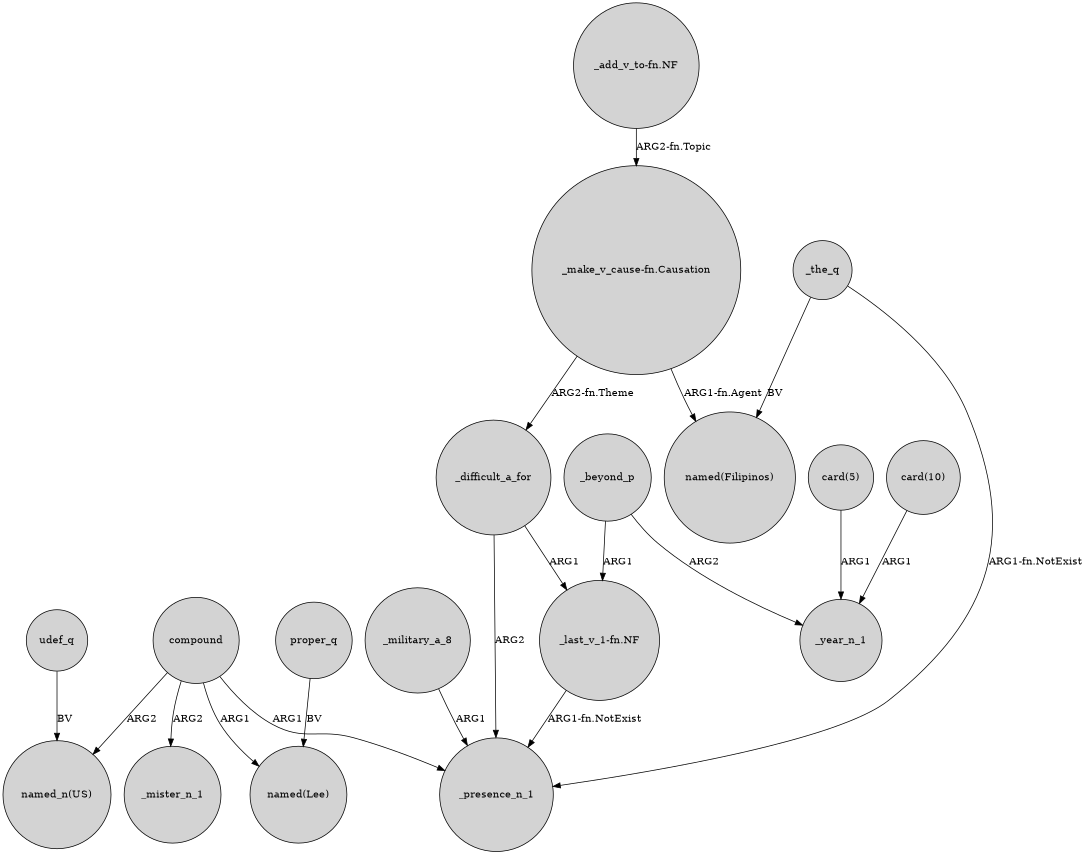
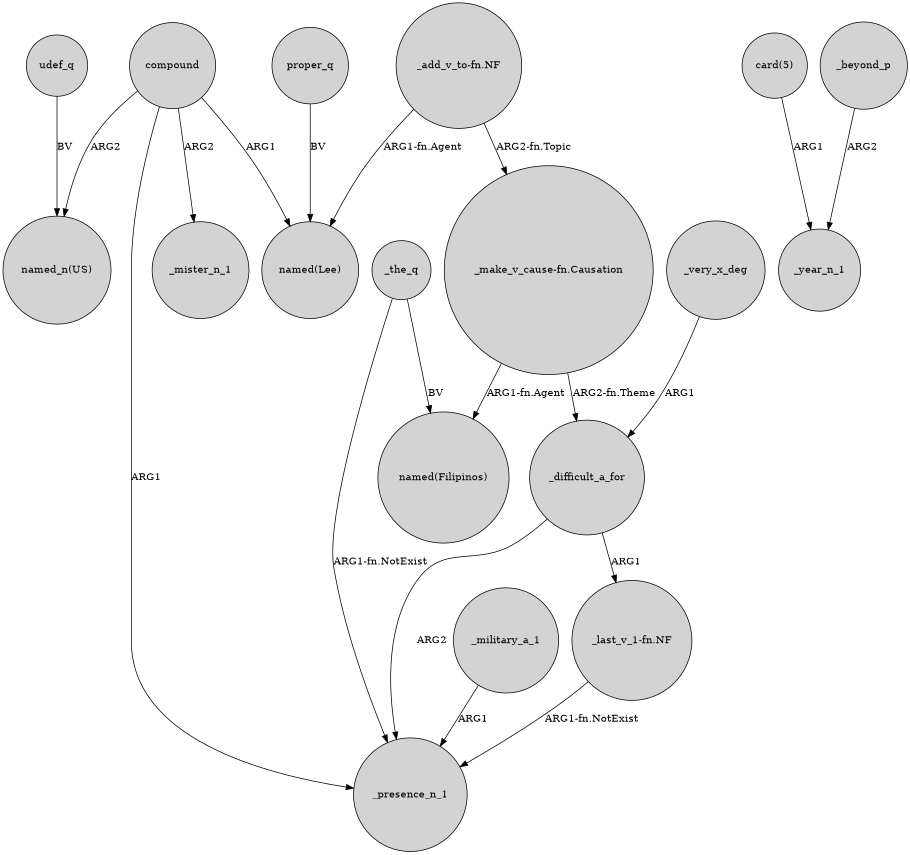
none -> (369, 161)
none -> (716, 270)
(923, 478) -> none
(604, 547) -> none
(418, 640) -> (506, 640)
